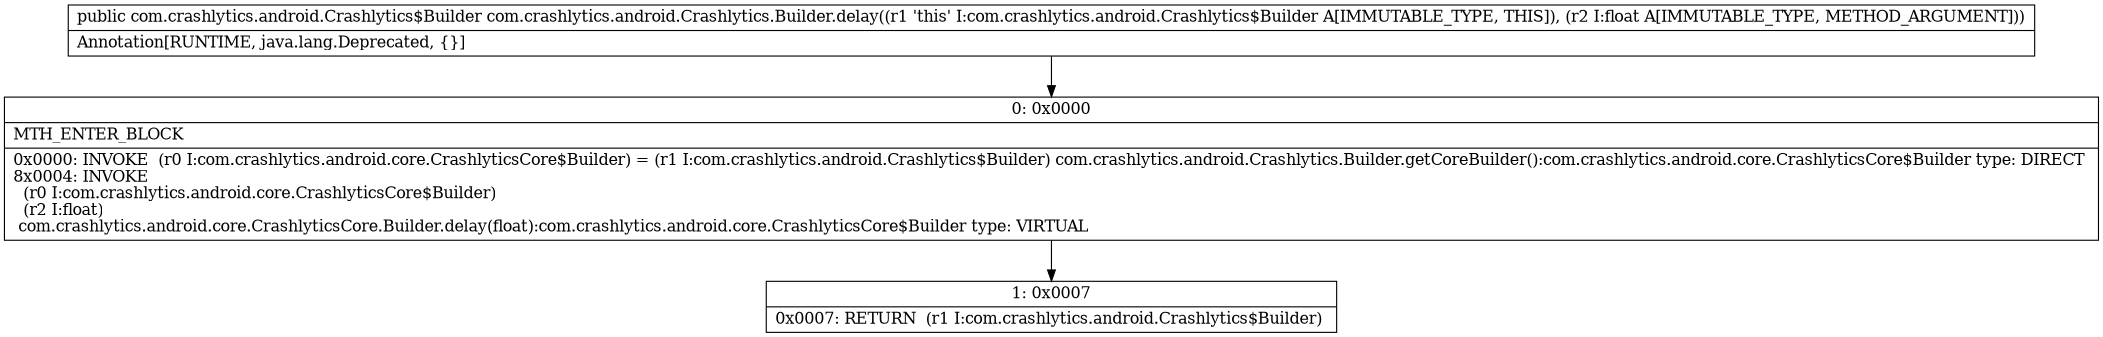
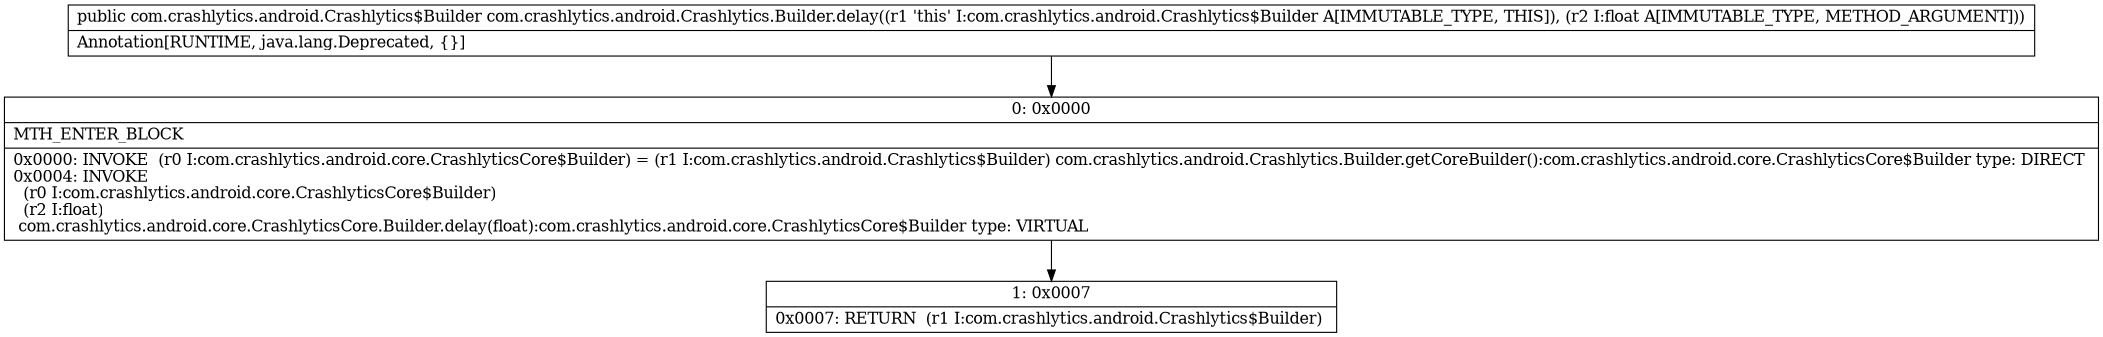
(86, 177) -> (86, 177)
